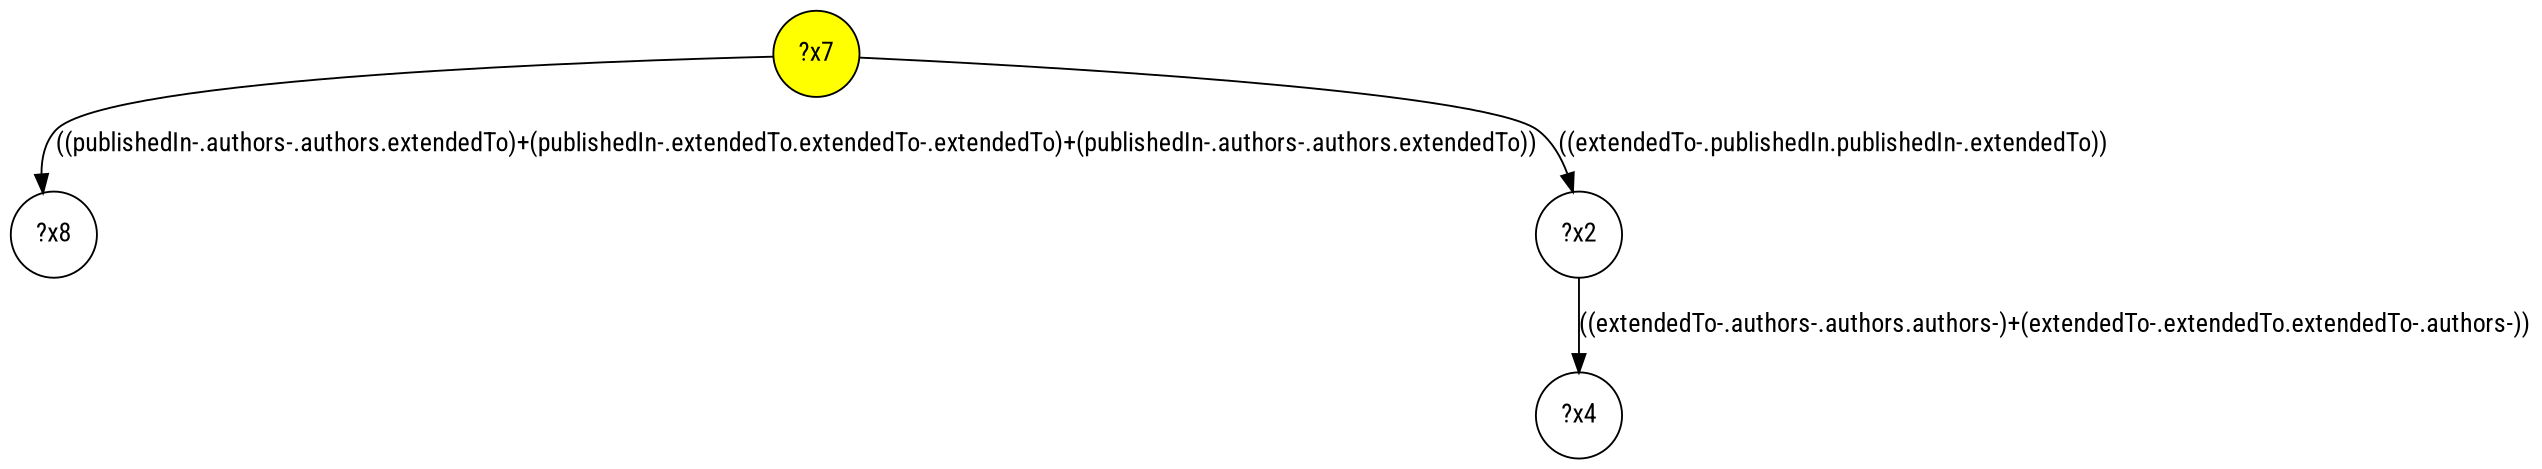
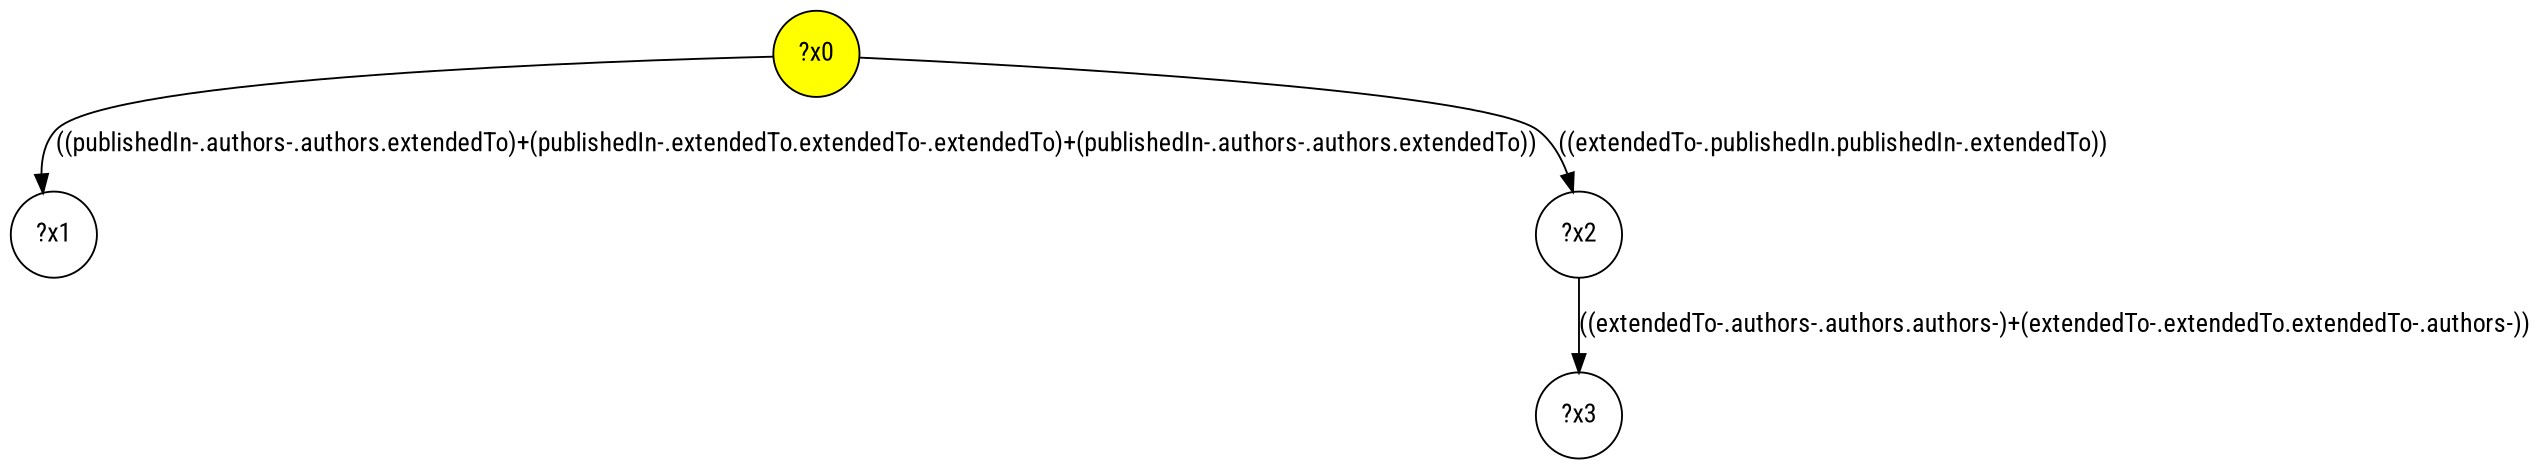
(816, 54) -> (816, 54)
(54, 235) -> (54, 235)
(1579, 415) -> (1579, 415)
